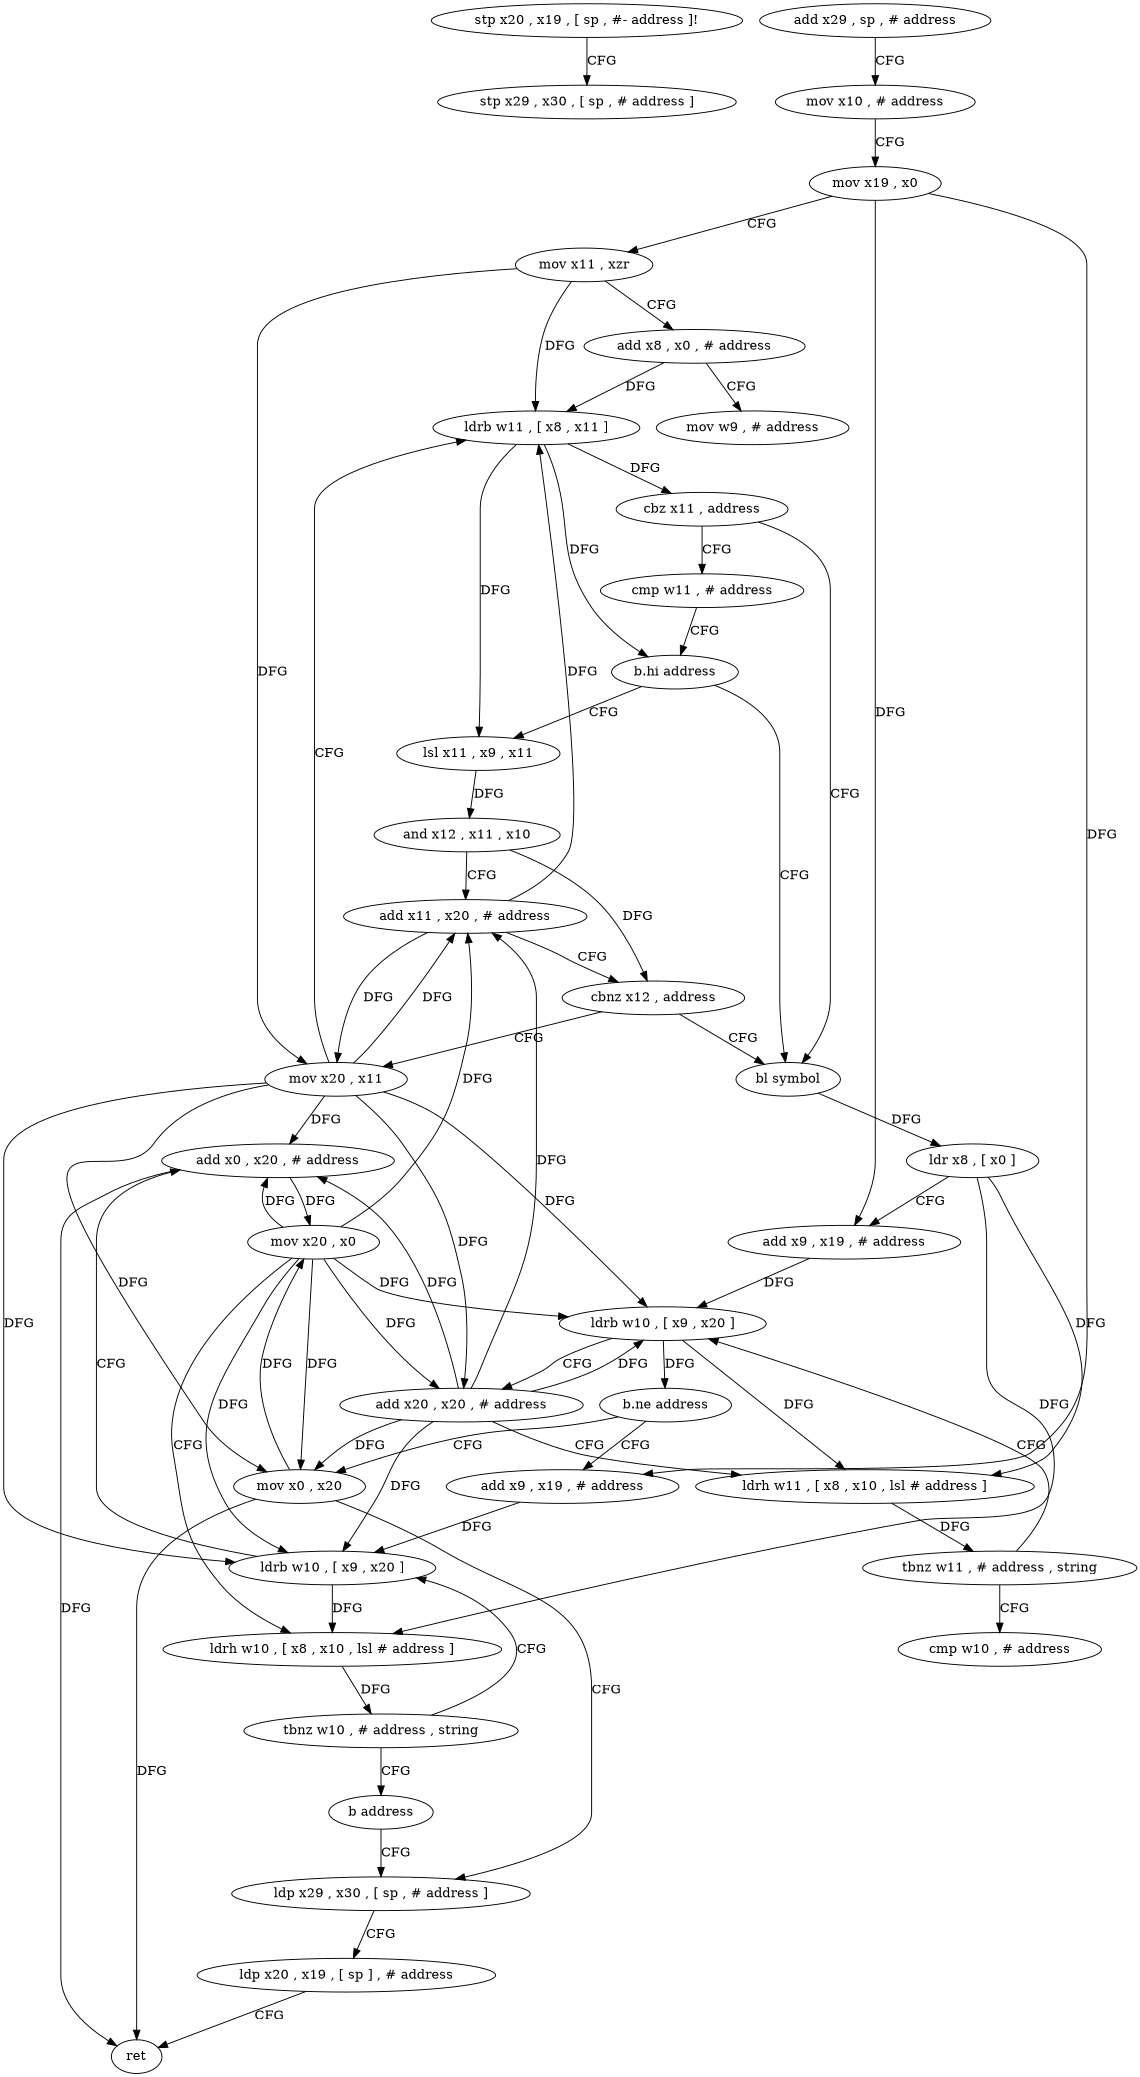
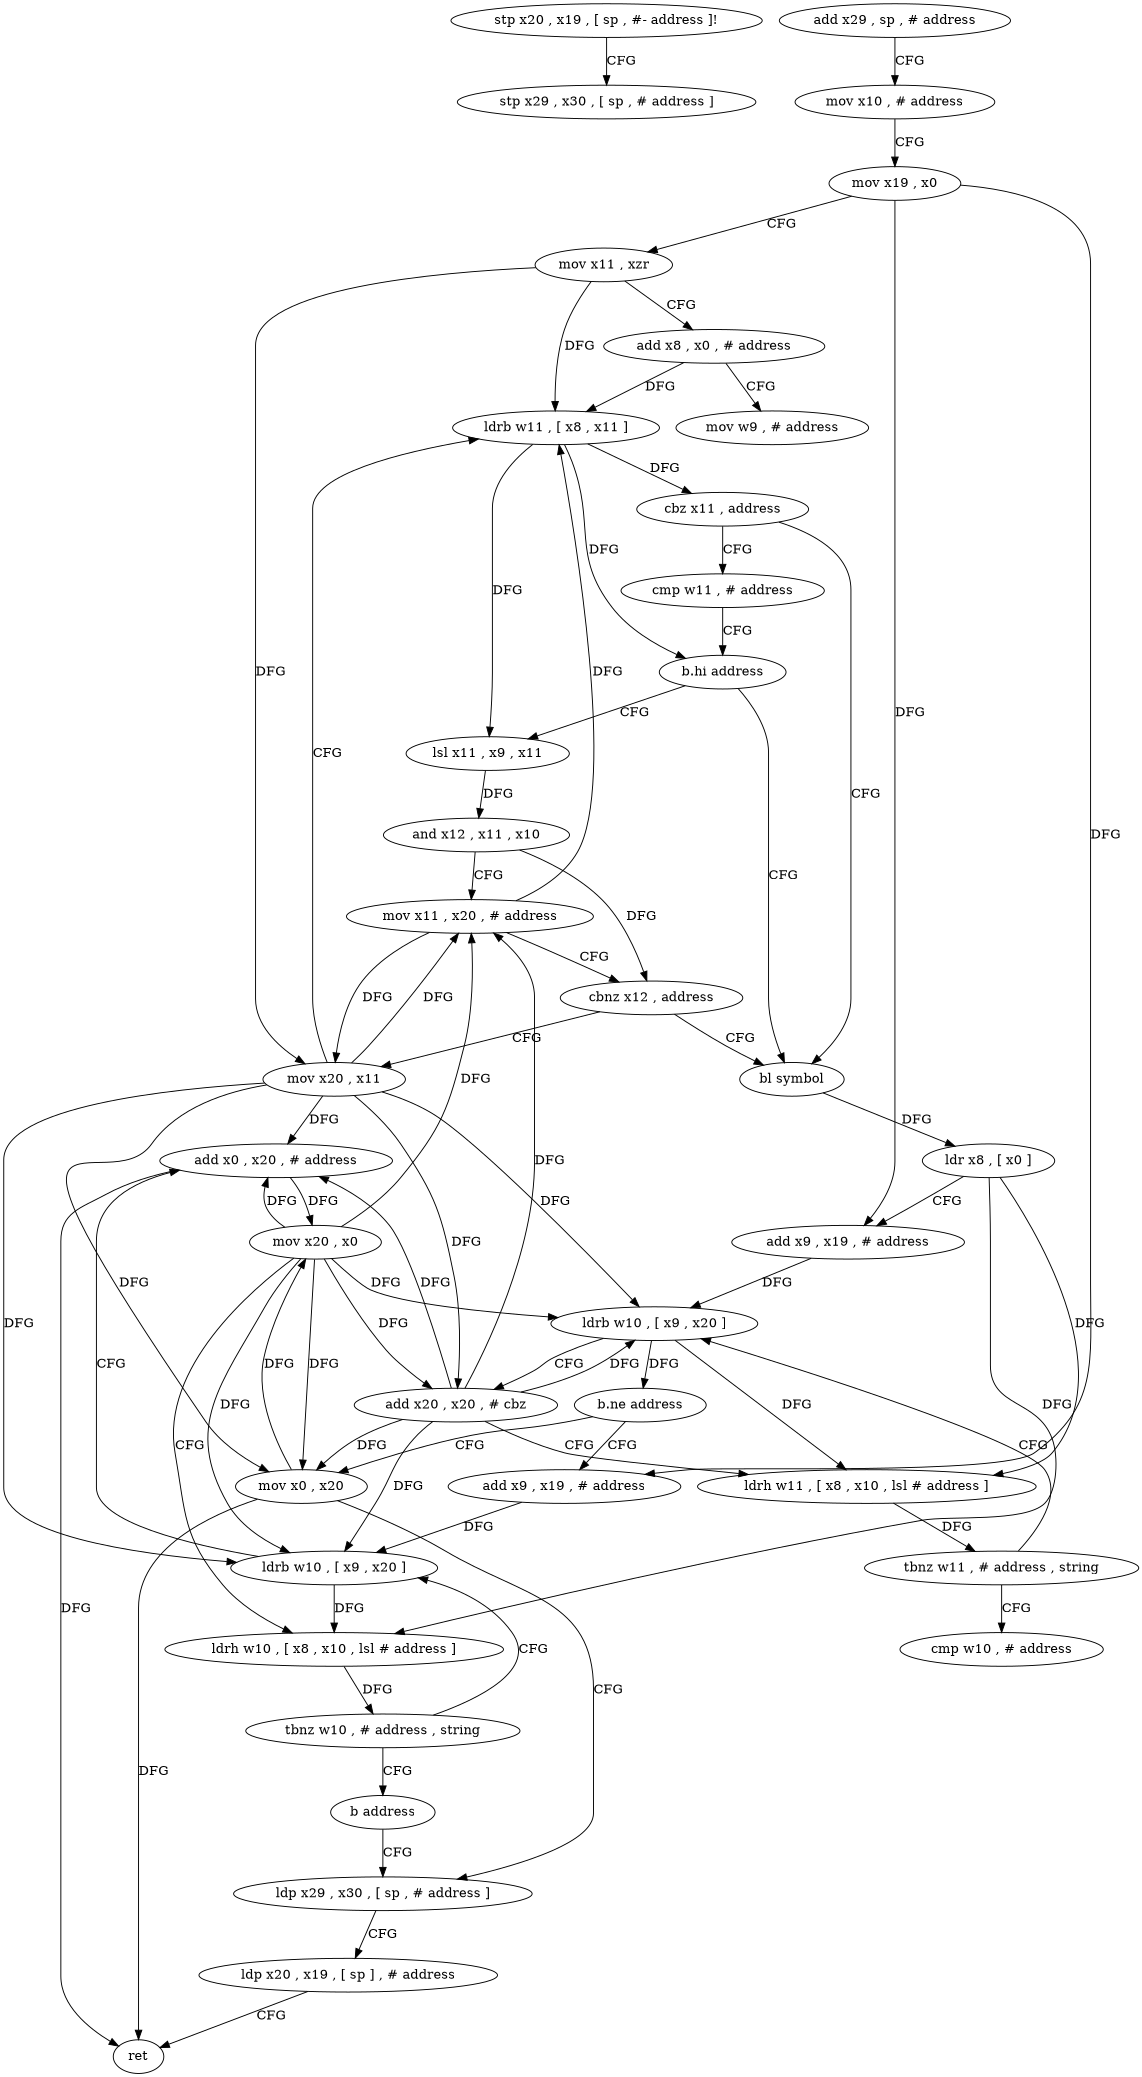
(465, 916) -> (470, 916)
(462, 1405) -> (456, 1405)
